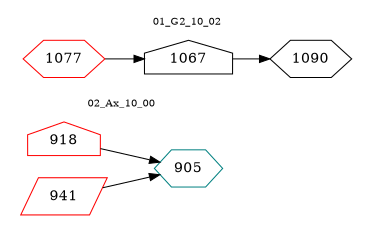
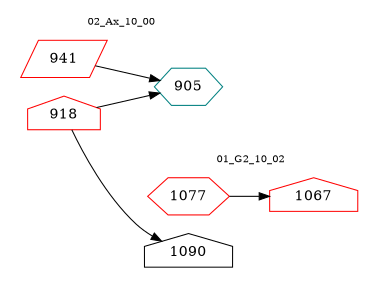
(189, 59) -> (314, 196)
(246, 59) -> (106, 188)
(311, 59) -> (189, 252)
